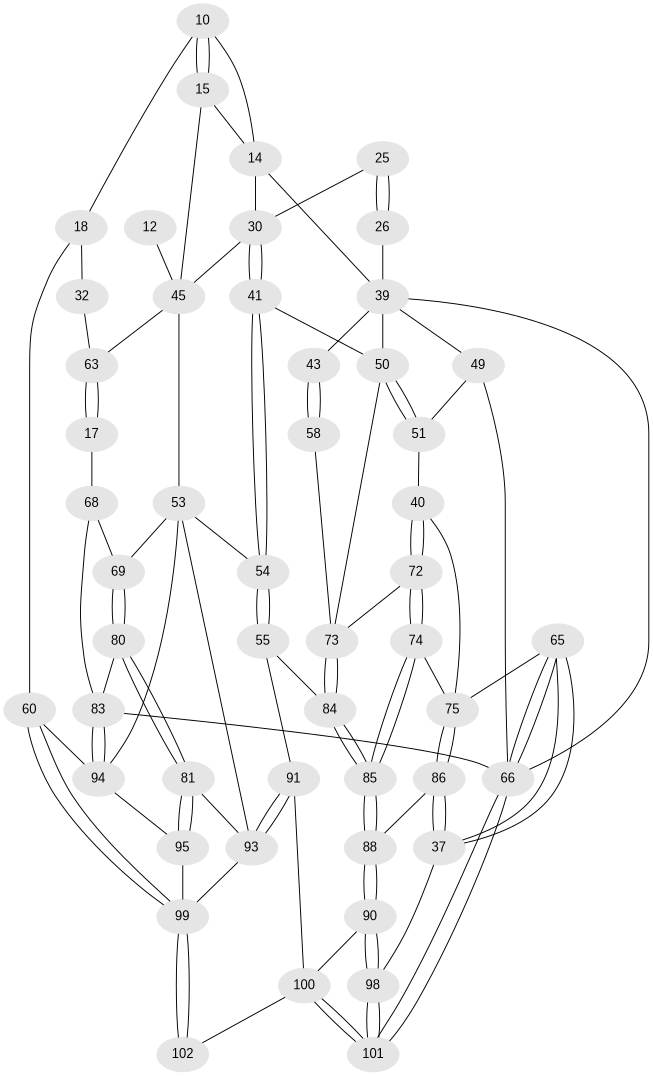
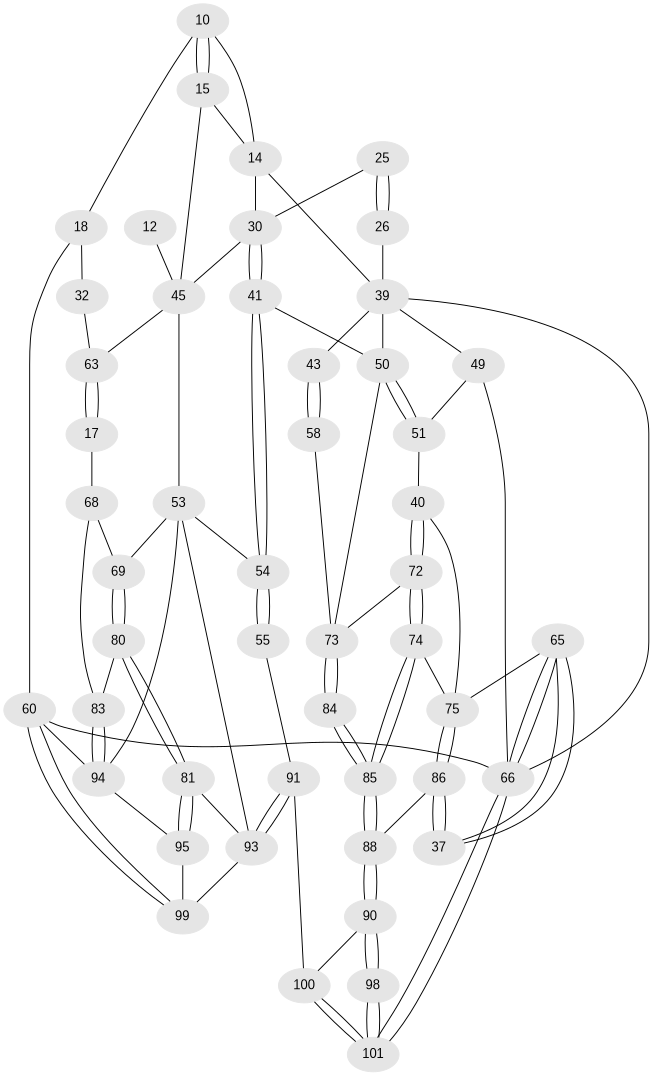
(297, 676) -> none
(308, 734) -> (269, 745)
(412, 919) -> none
(183, 1055) -> none
